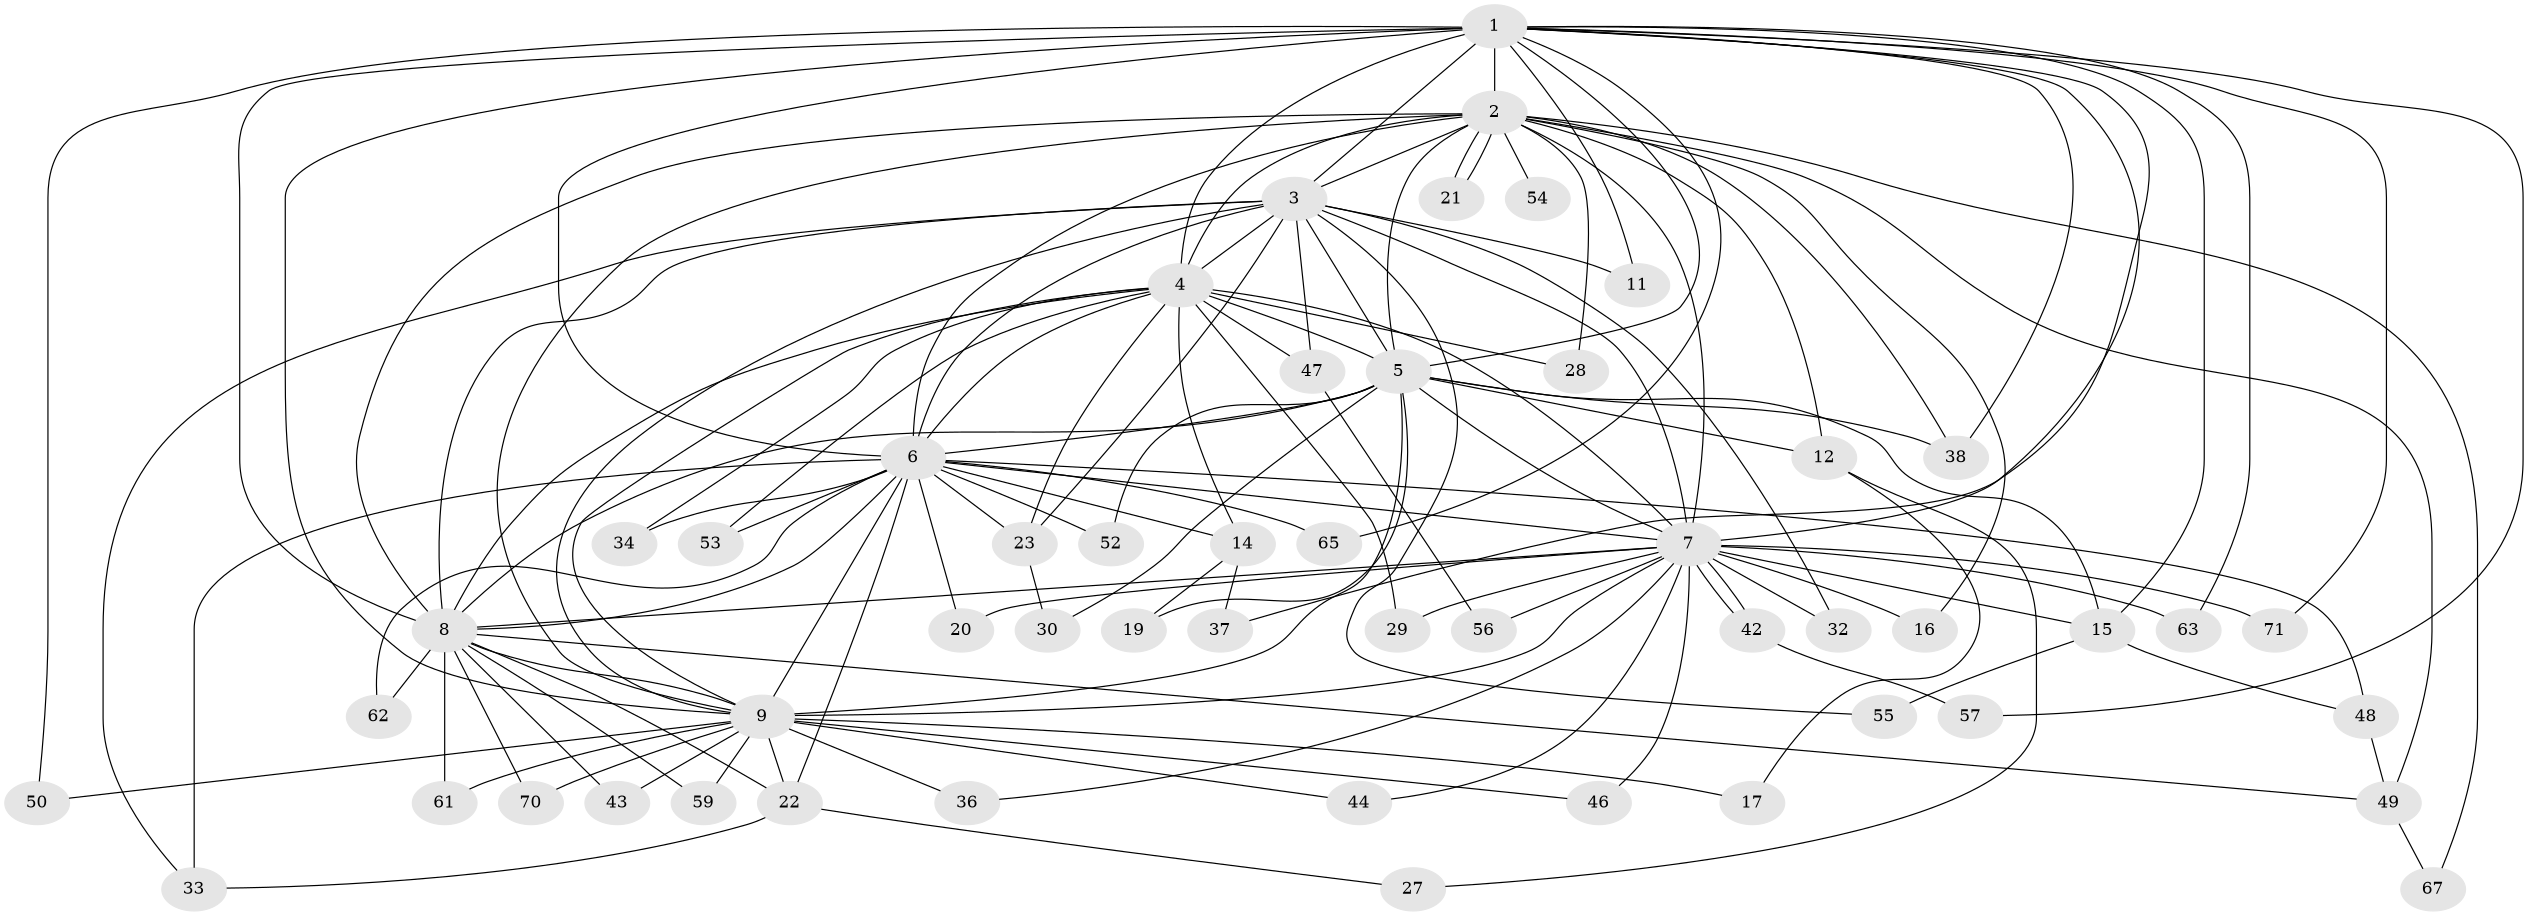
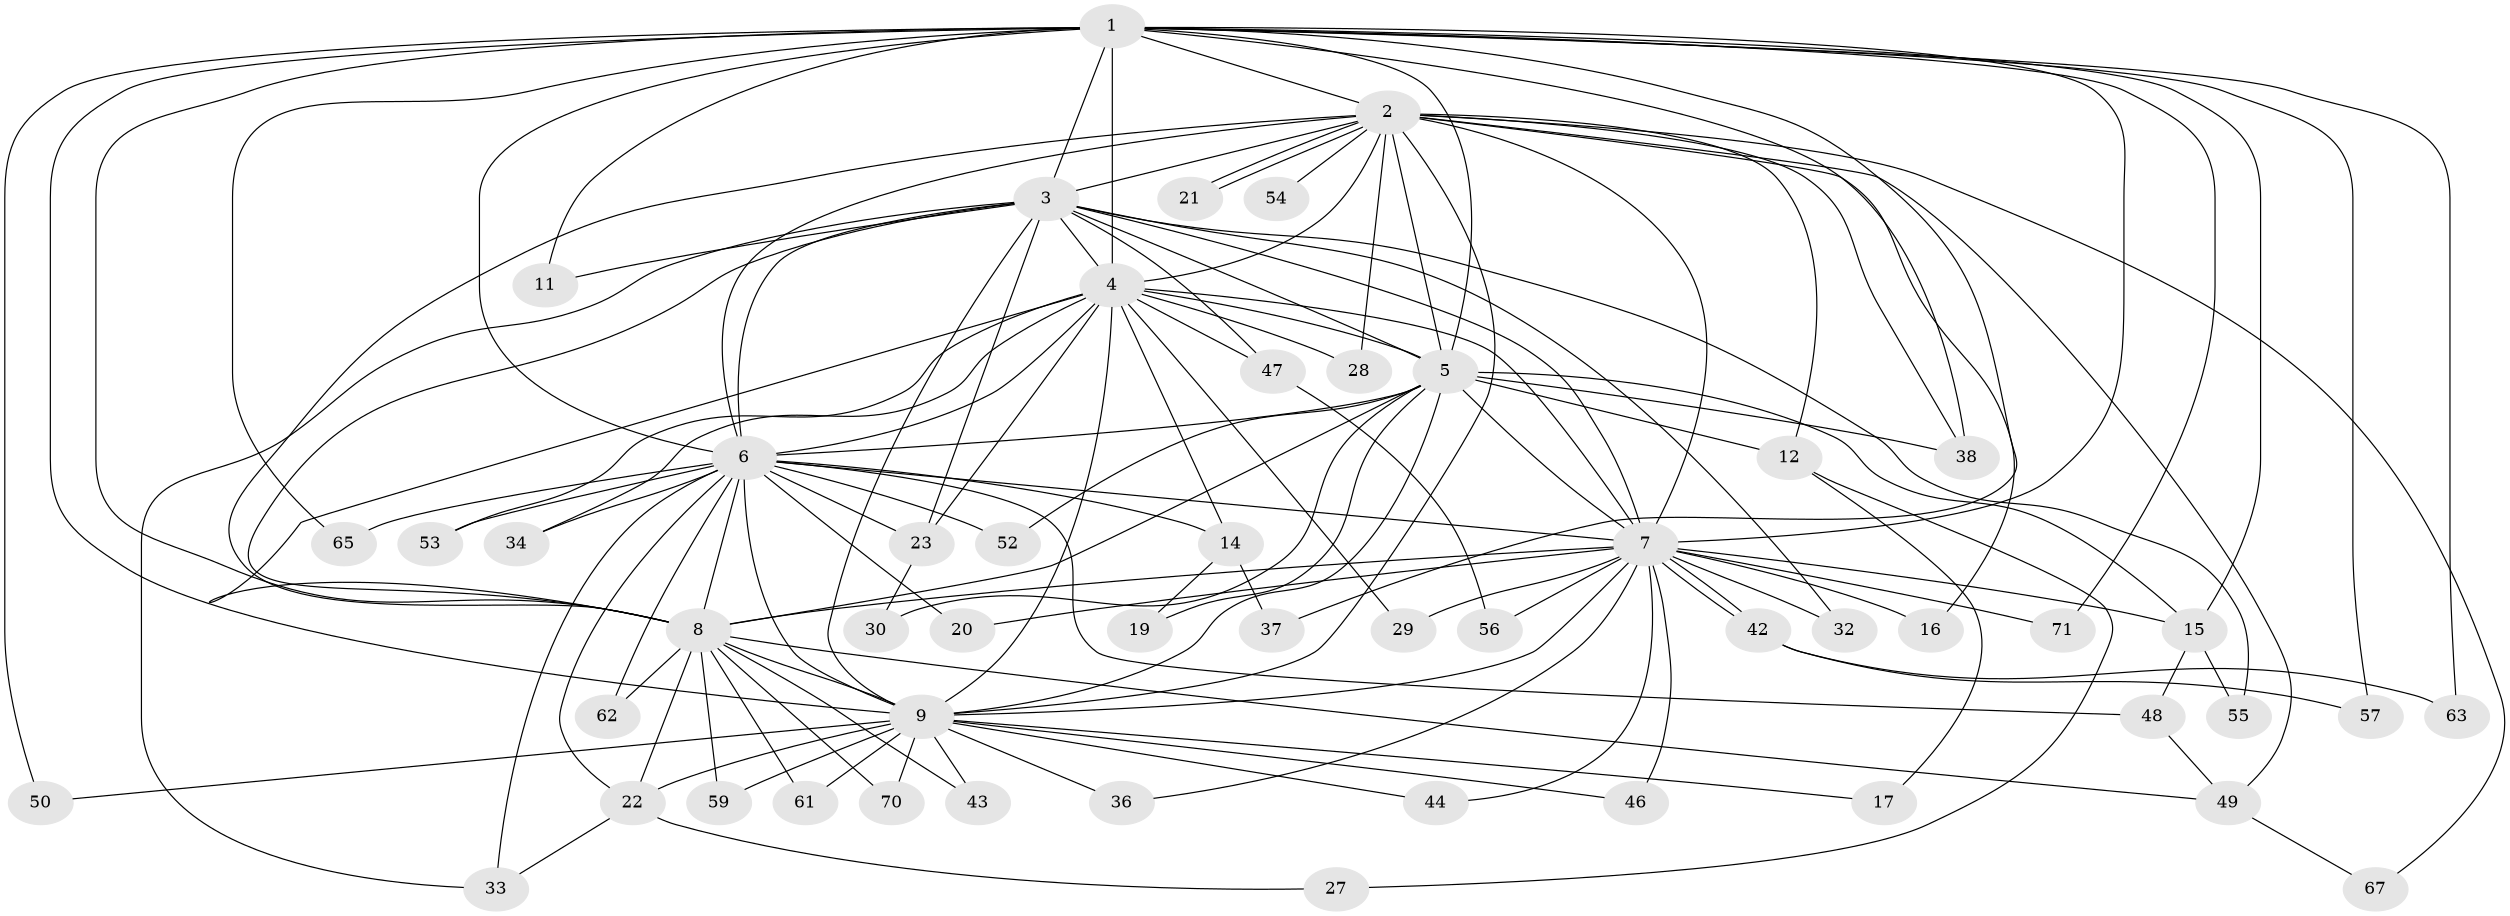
(1945, 567) -> (2108, 674)
